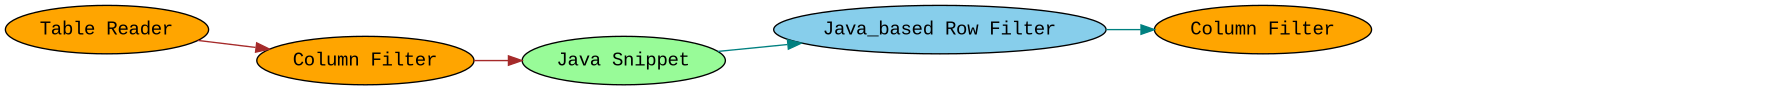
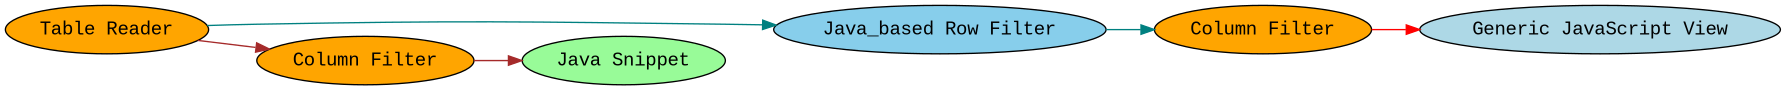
none -> (1600, 30)
(753, 48) -> (485, 22)
